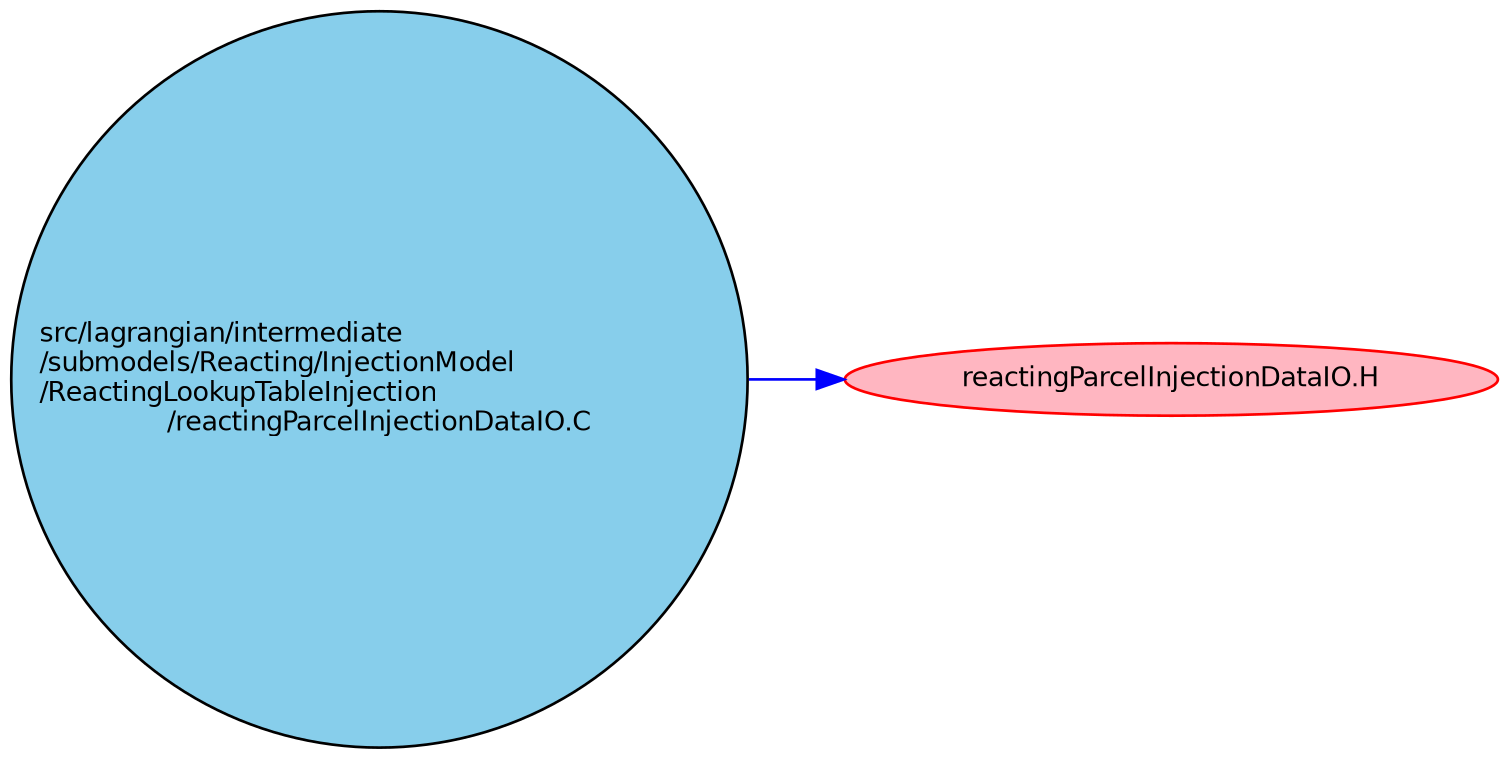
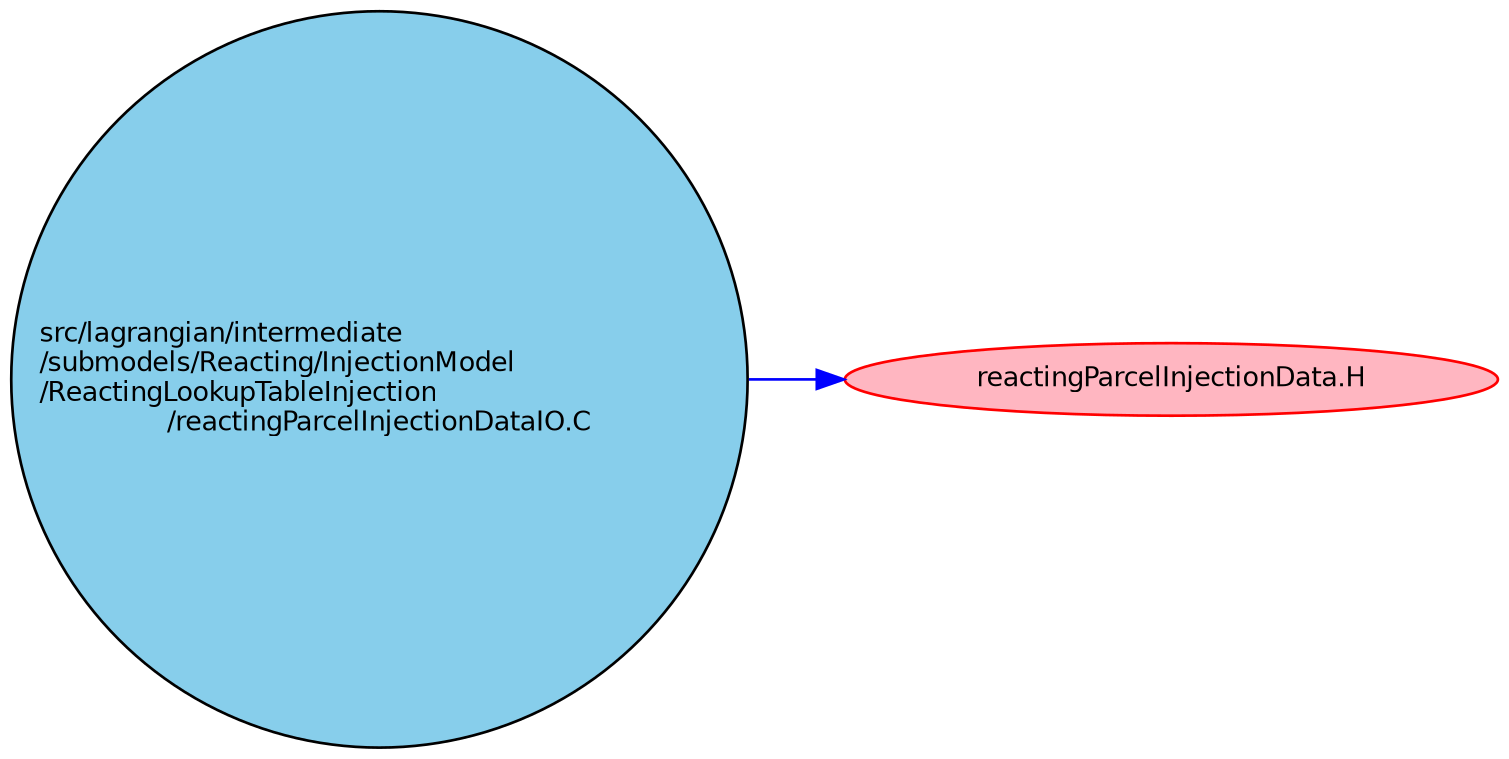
(1171, 379) -> (1171, 379)
